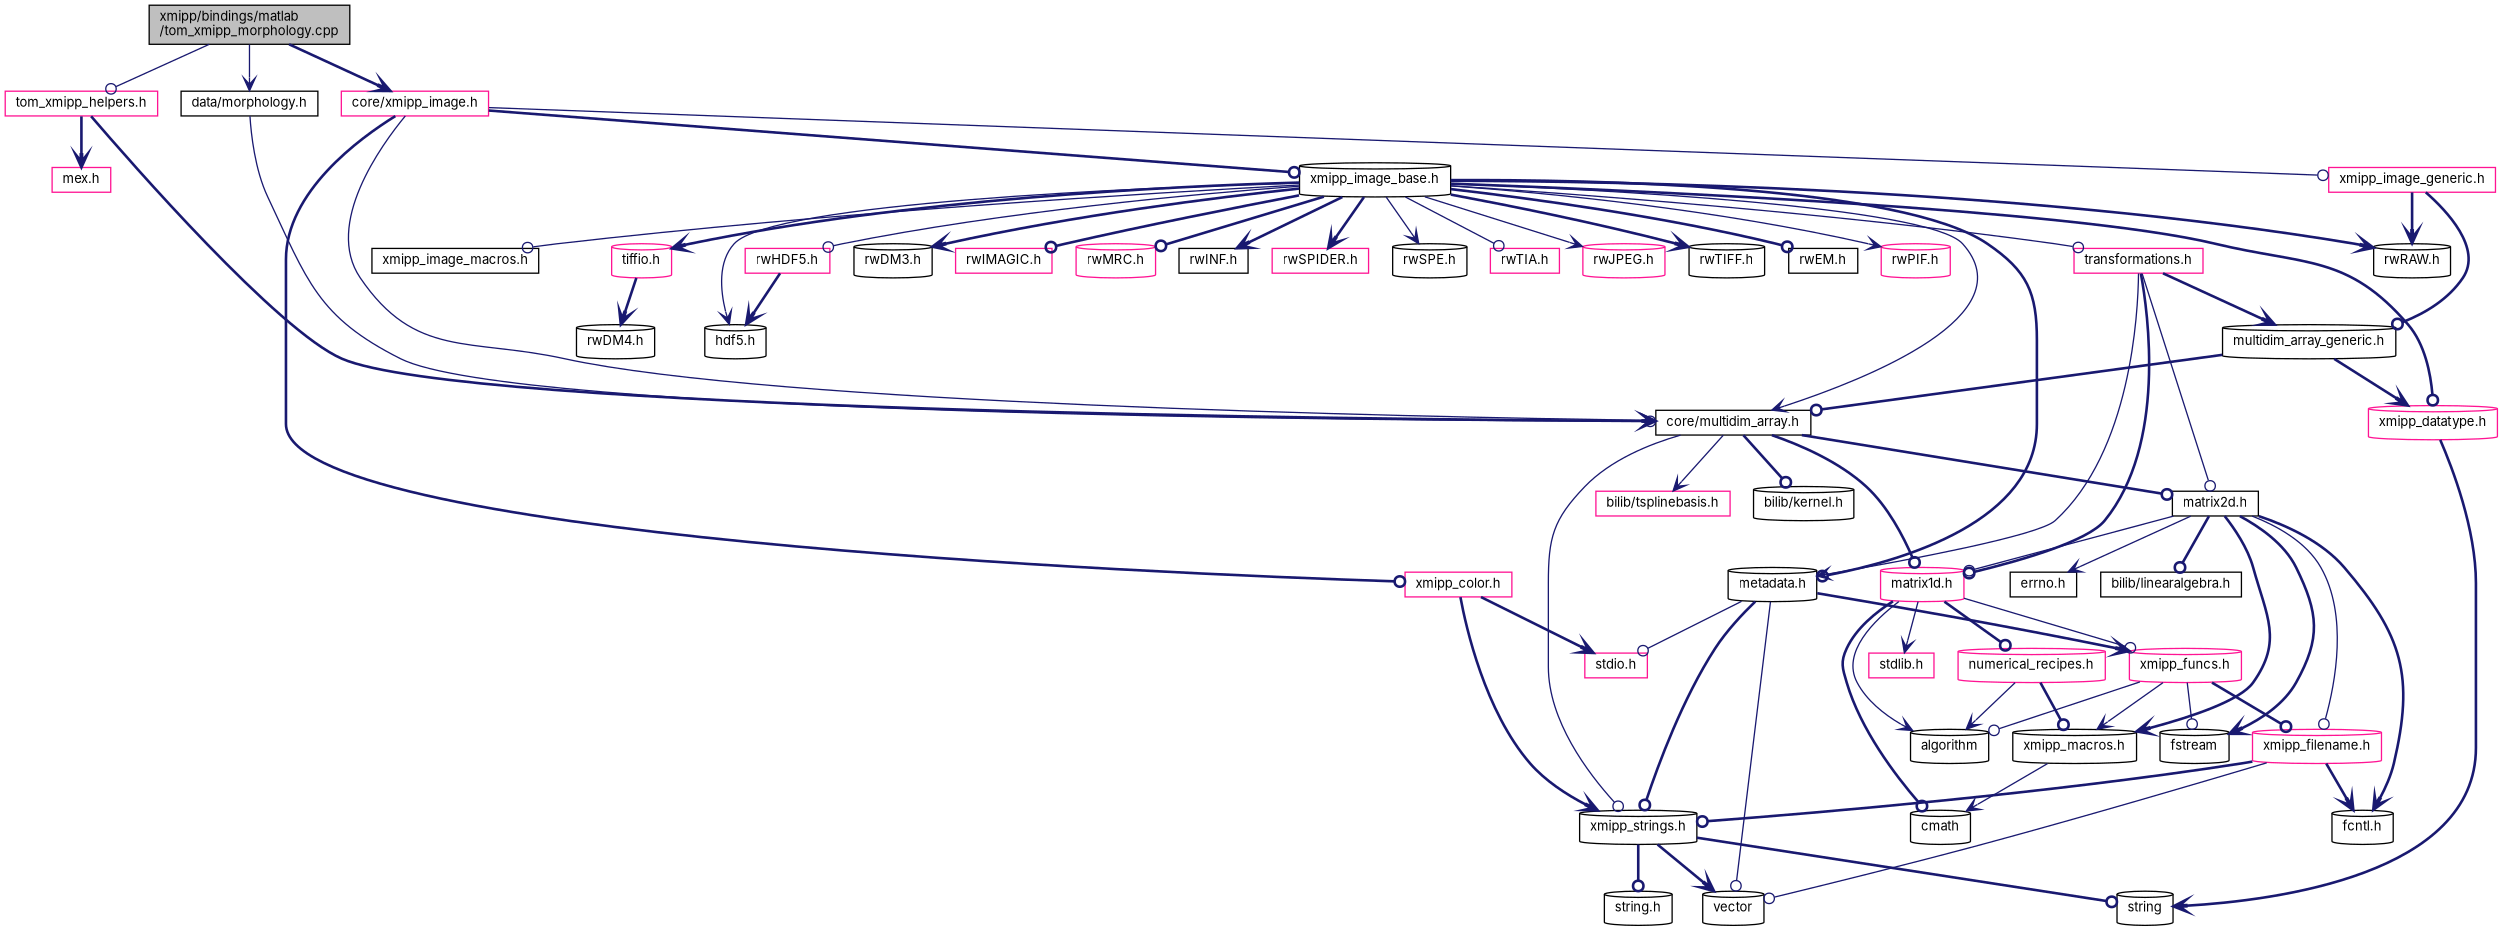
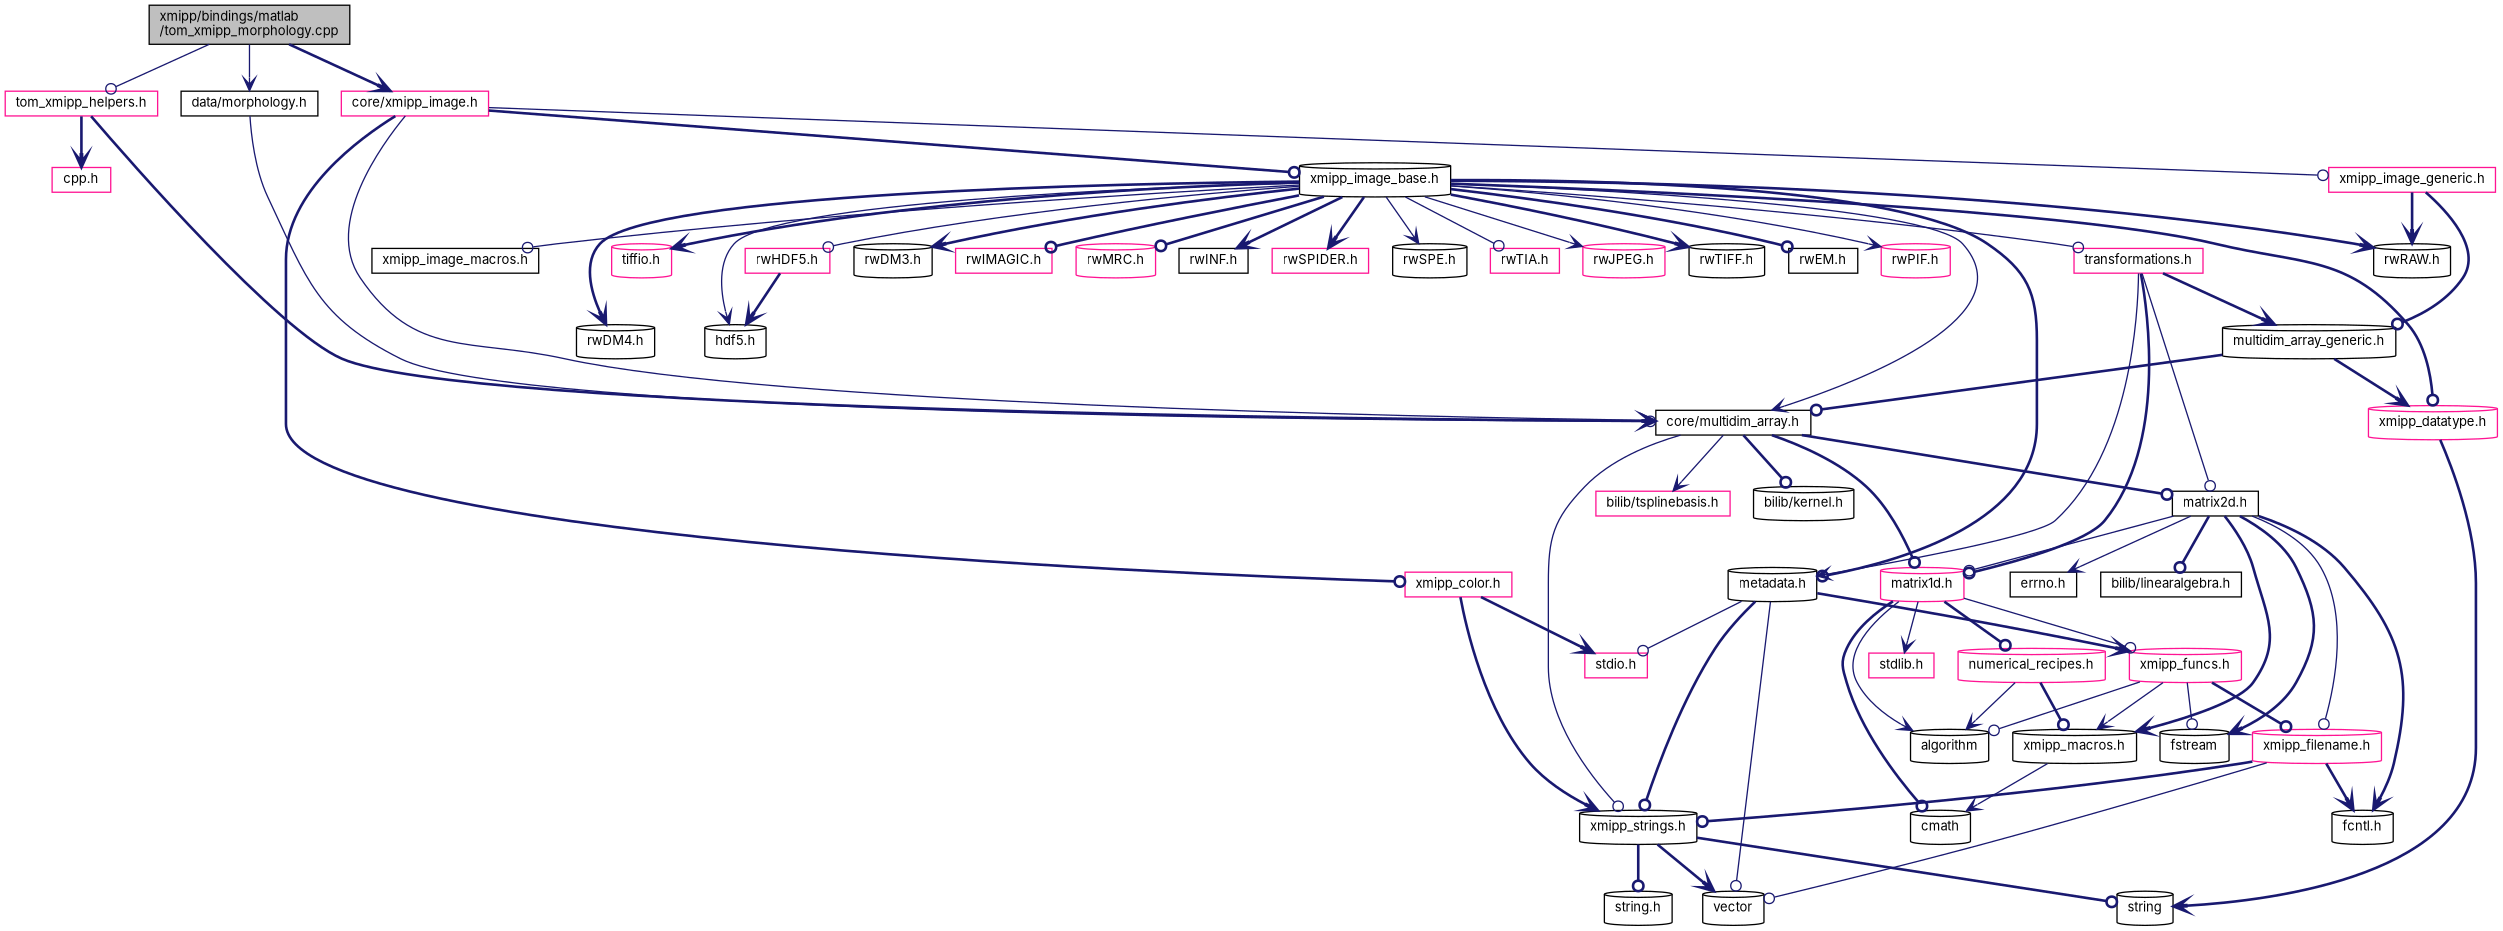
(81, 180) -> (81, 180)
(631, 295) -> (910, 194)
